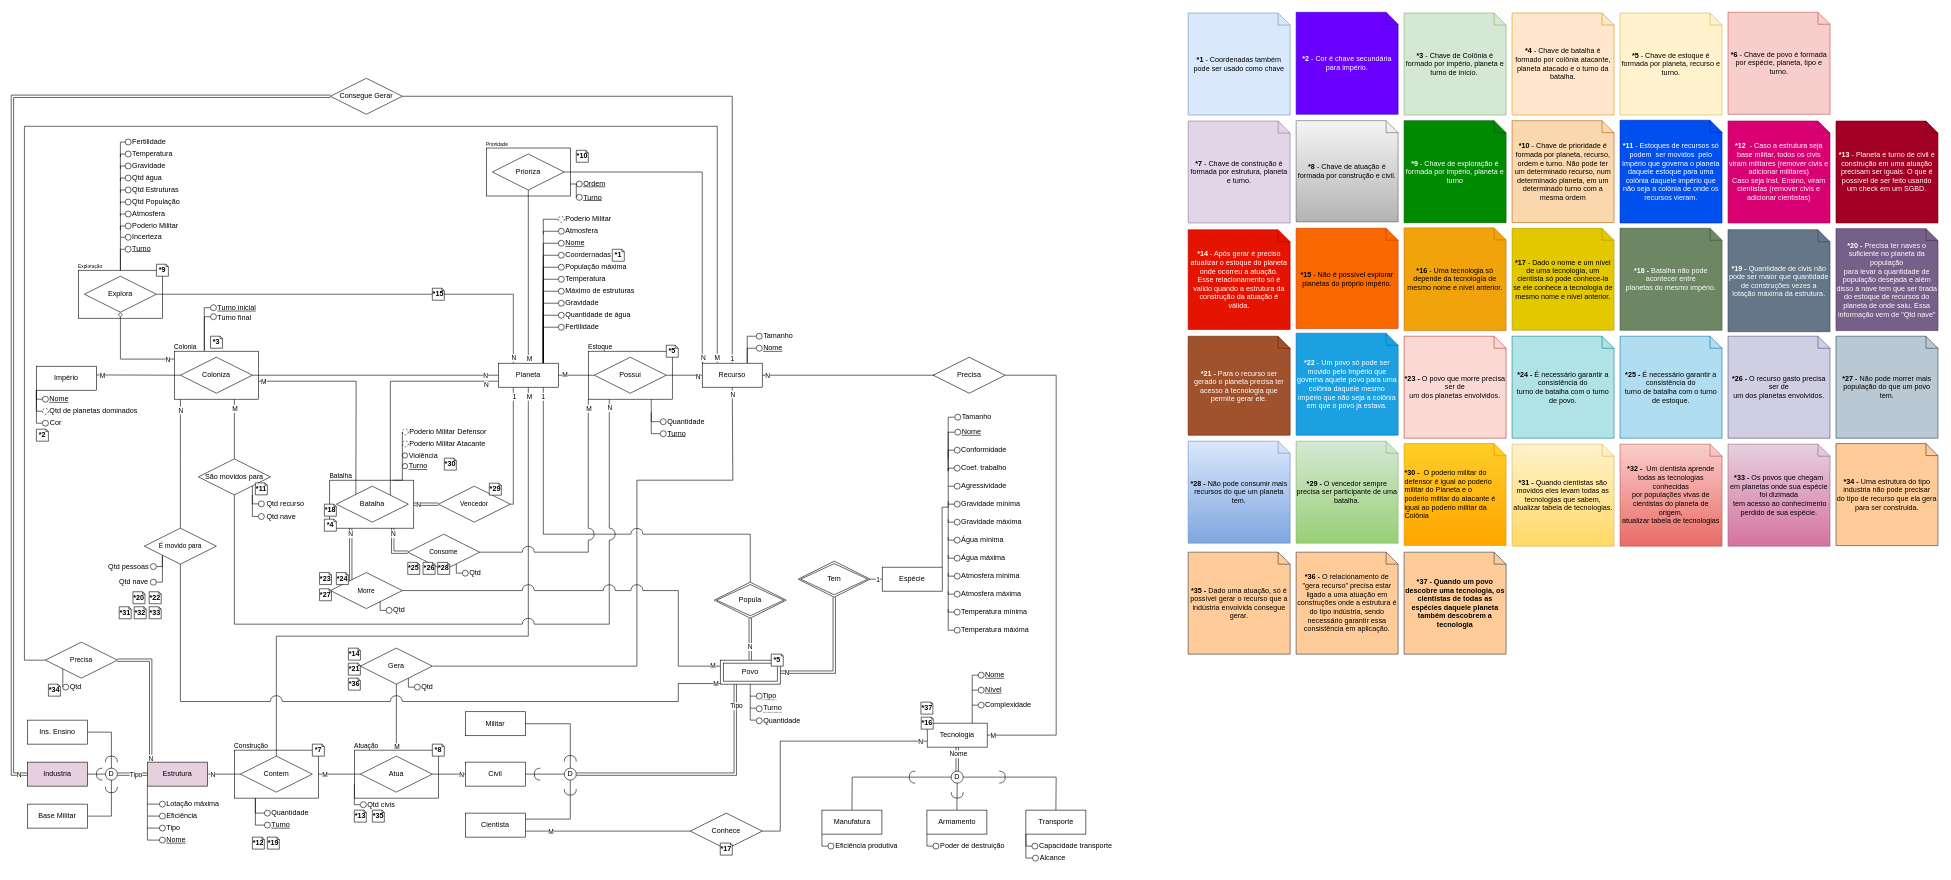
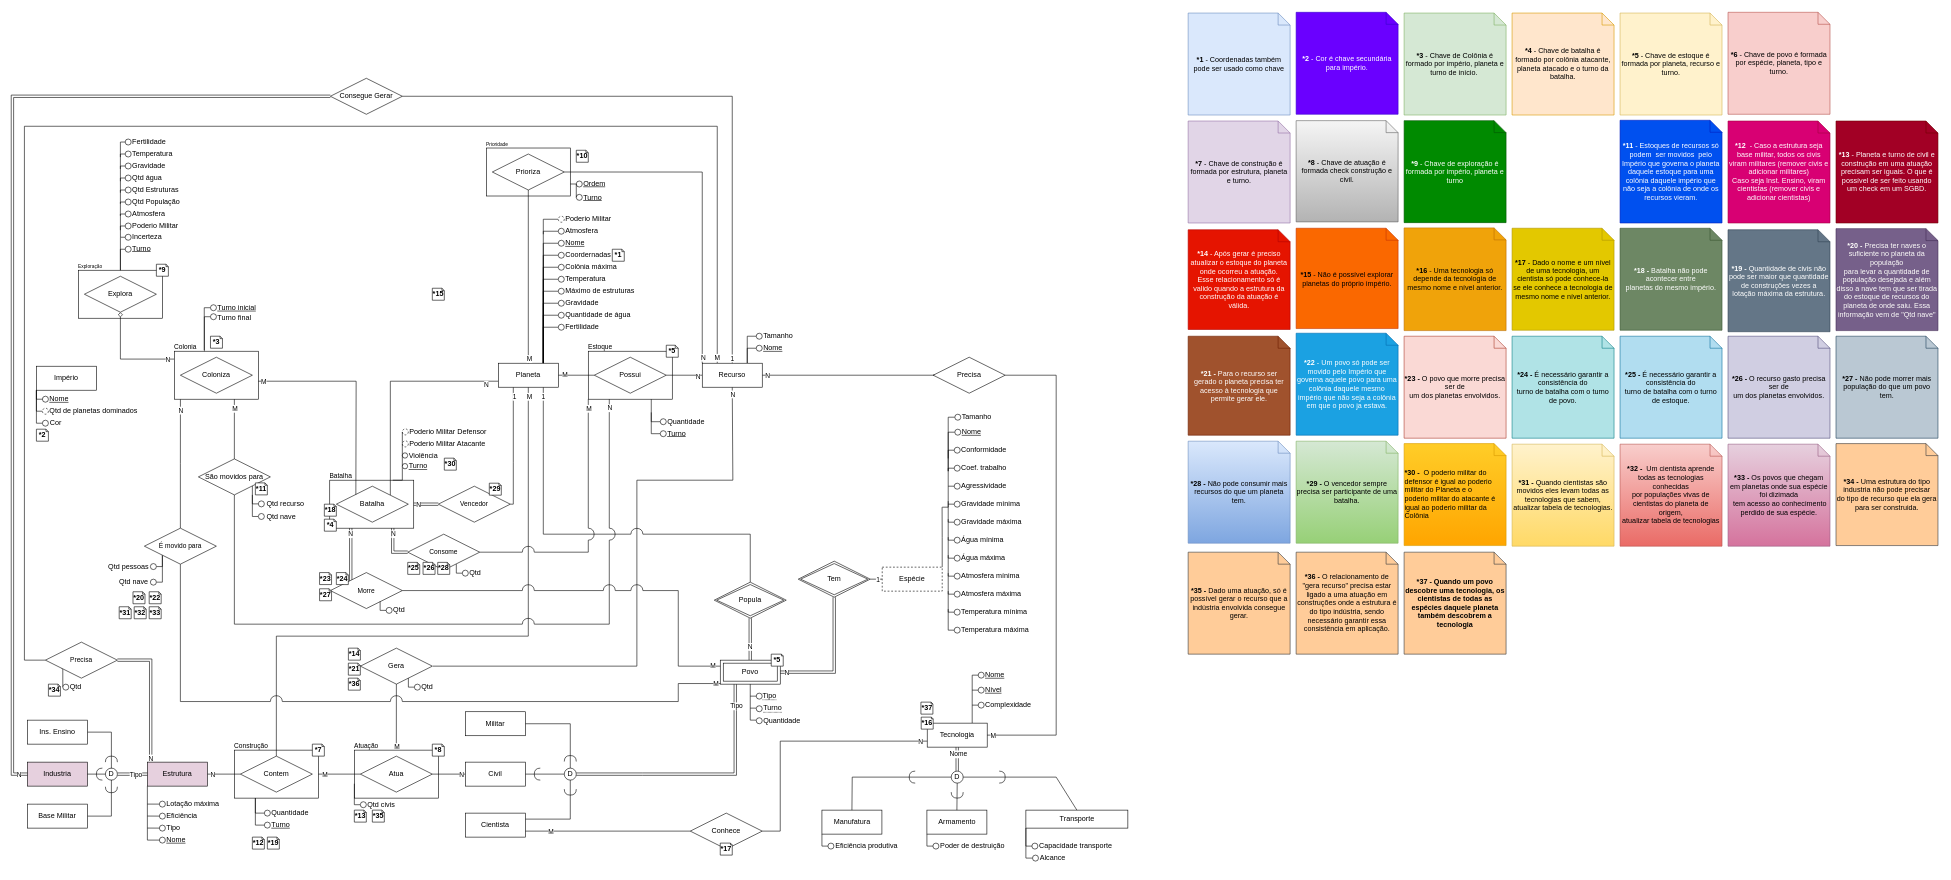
(1347, 171) -> (1347, 171)
(1563, 172) -> none
(595, 267) -> (590, 267)
(513, 326) -> none
(168, 375) -> none
(375, 375) -> none
(912, 579) -> (912, 579)
(1056, 822) -> (1077, 819)
